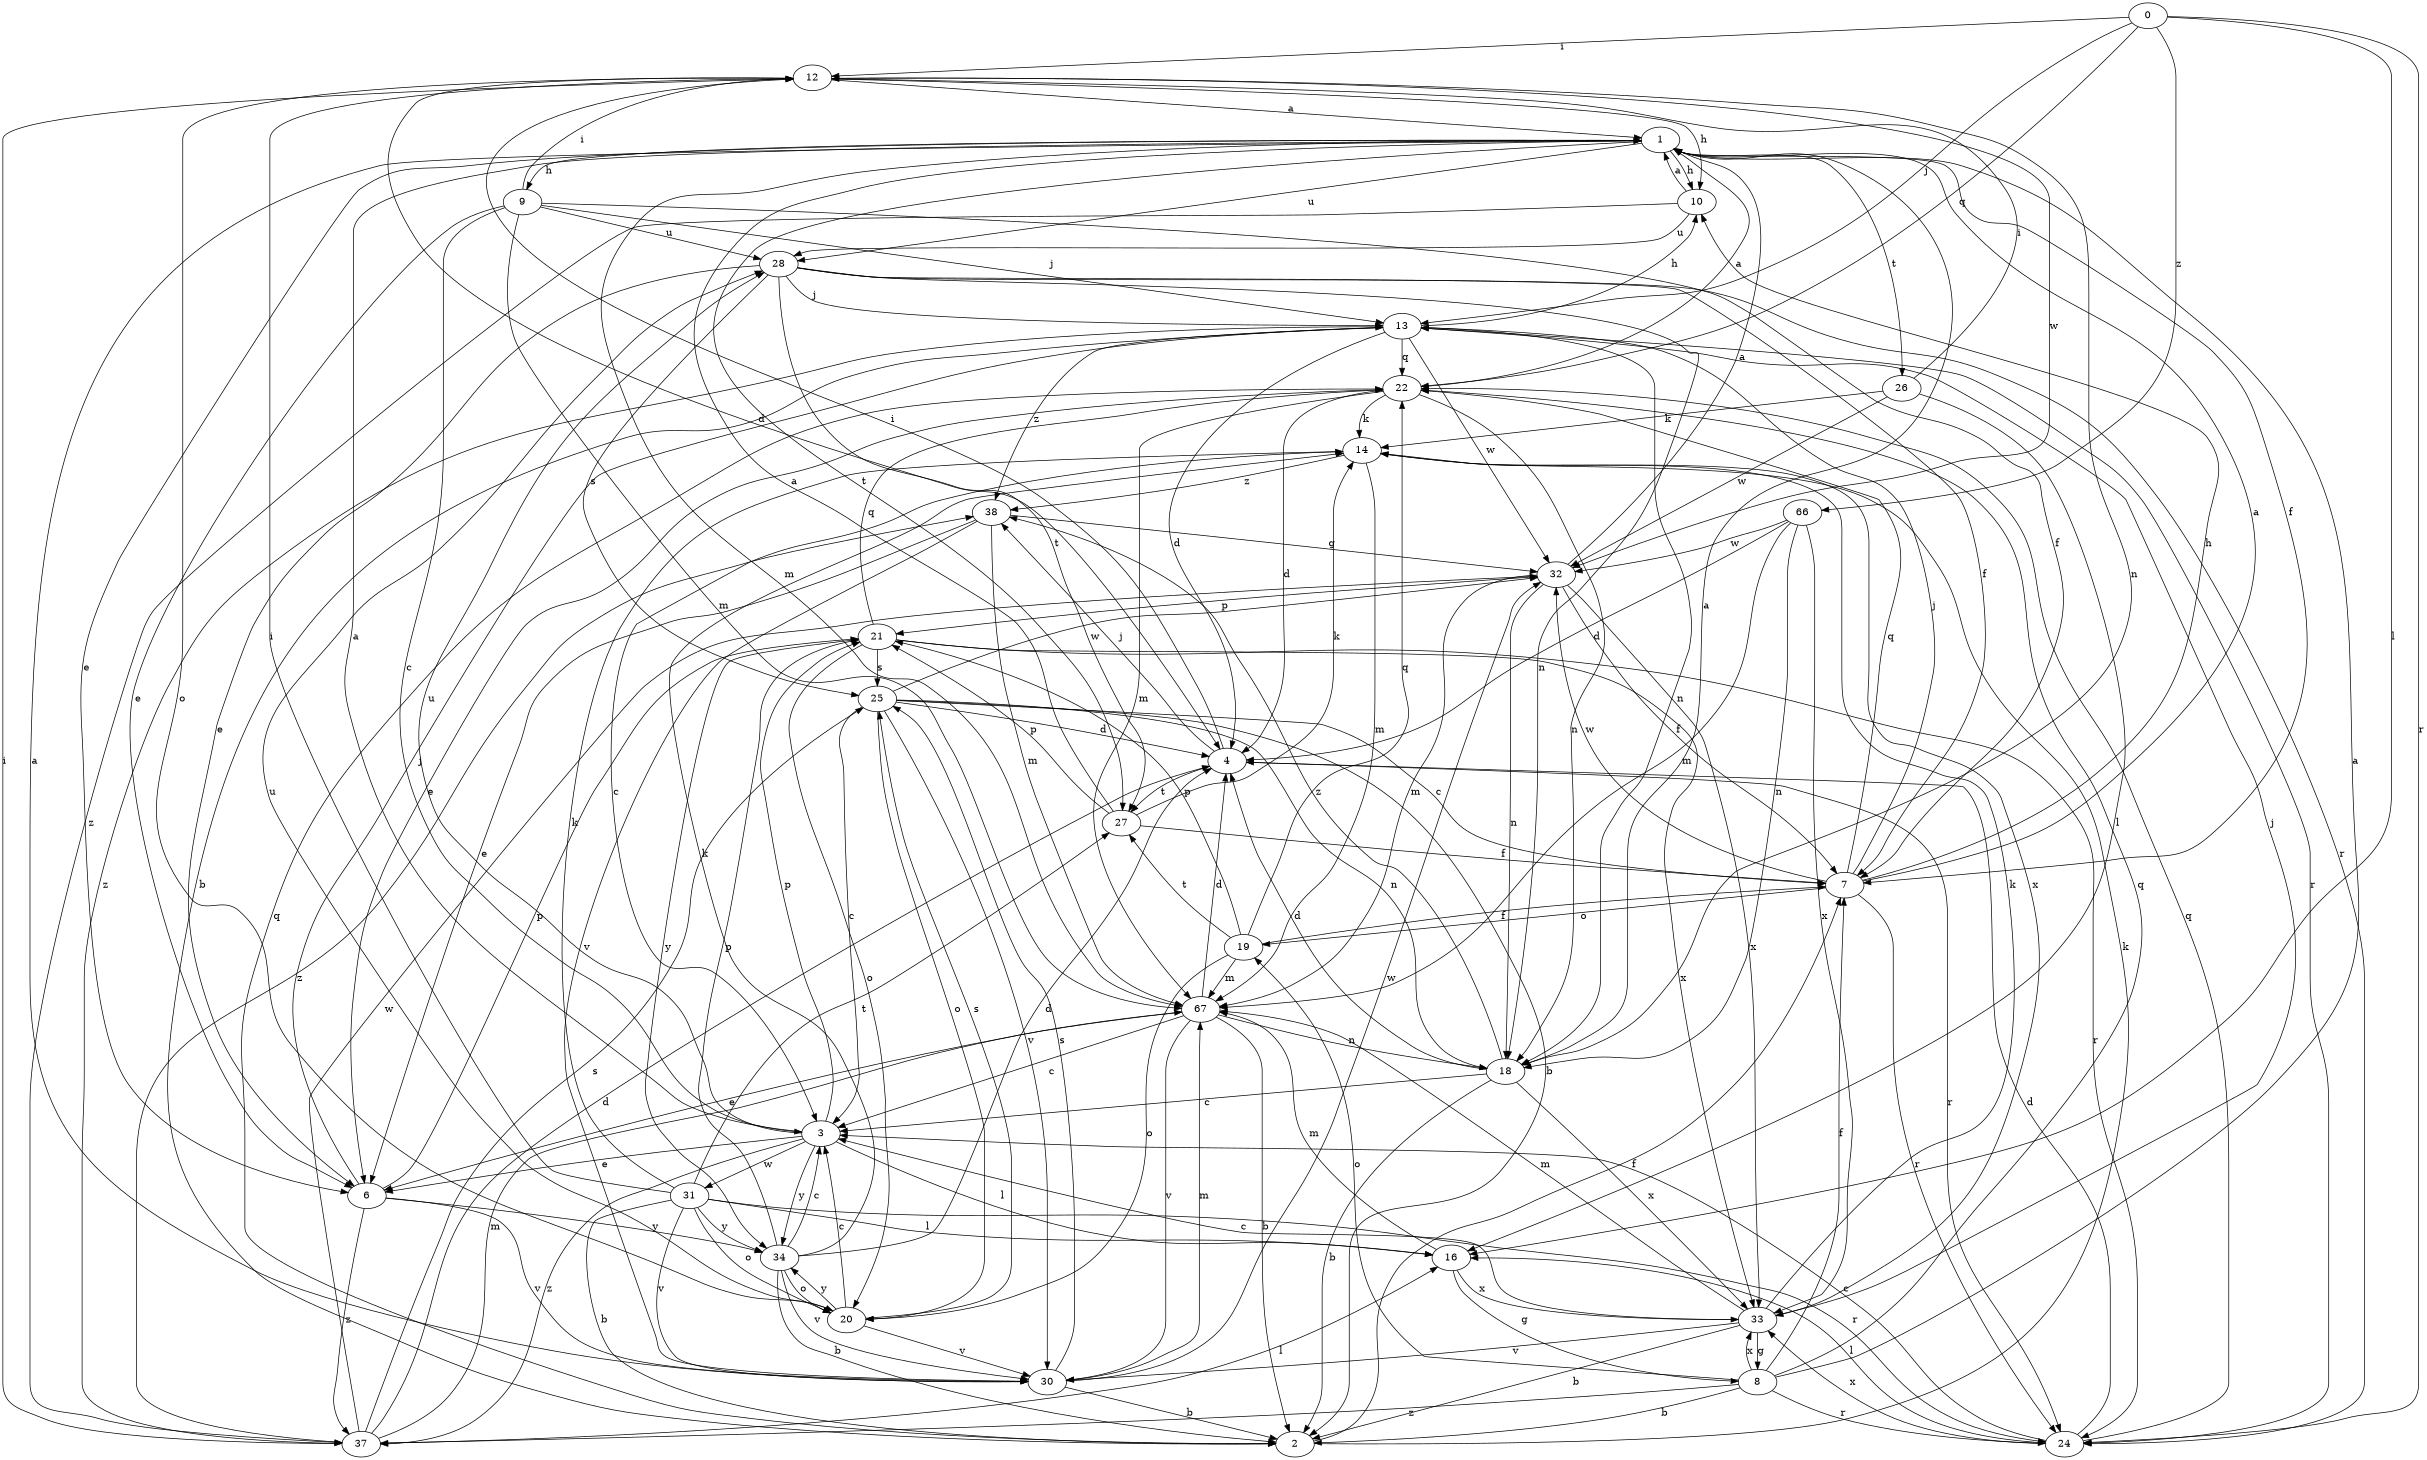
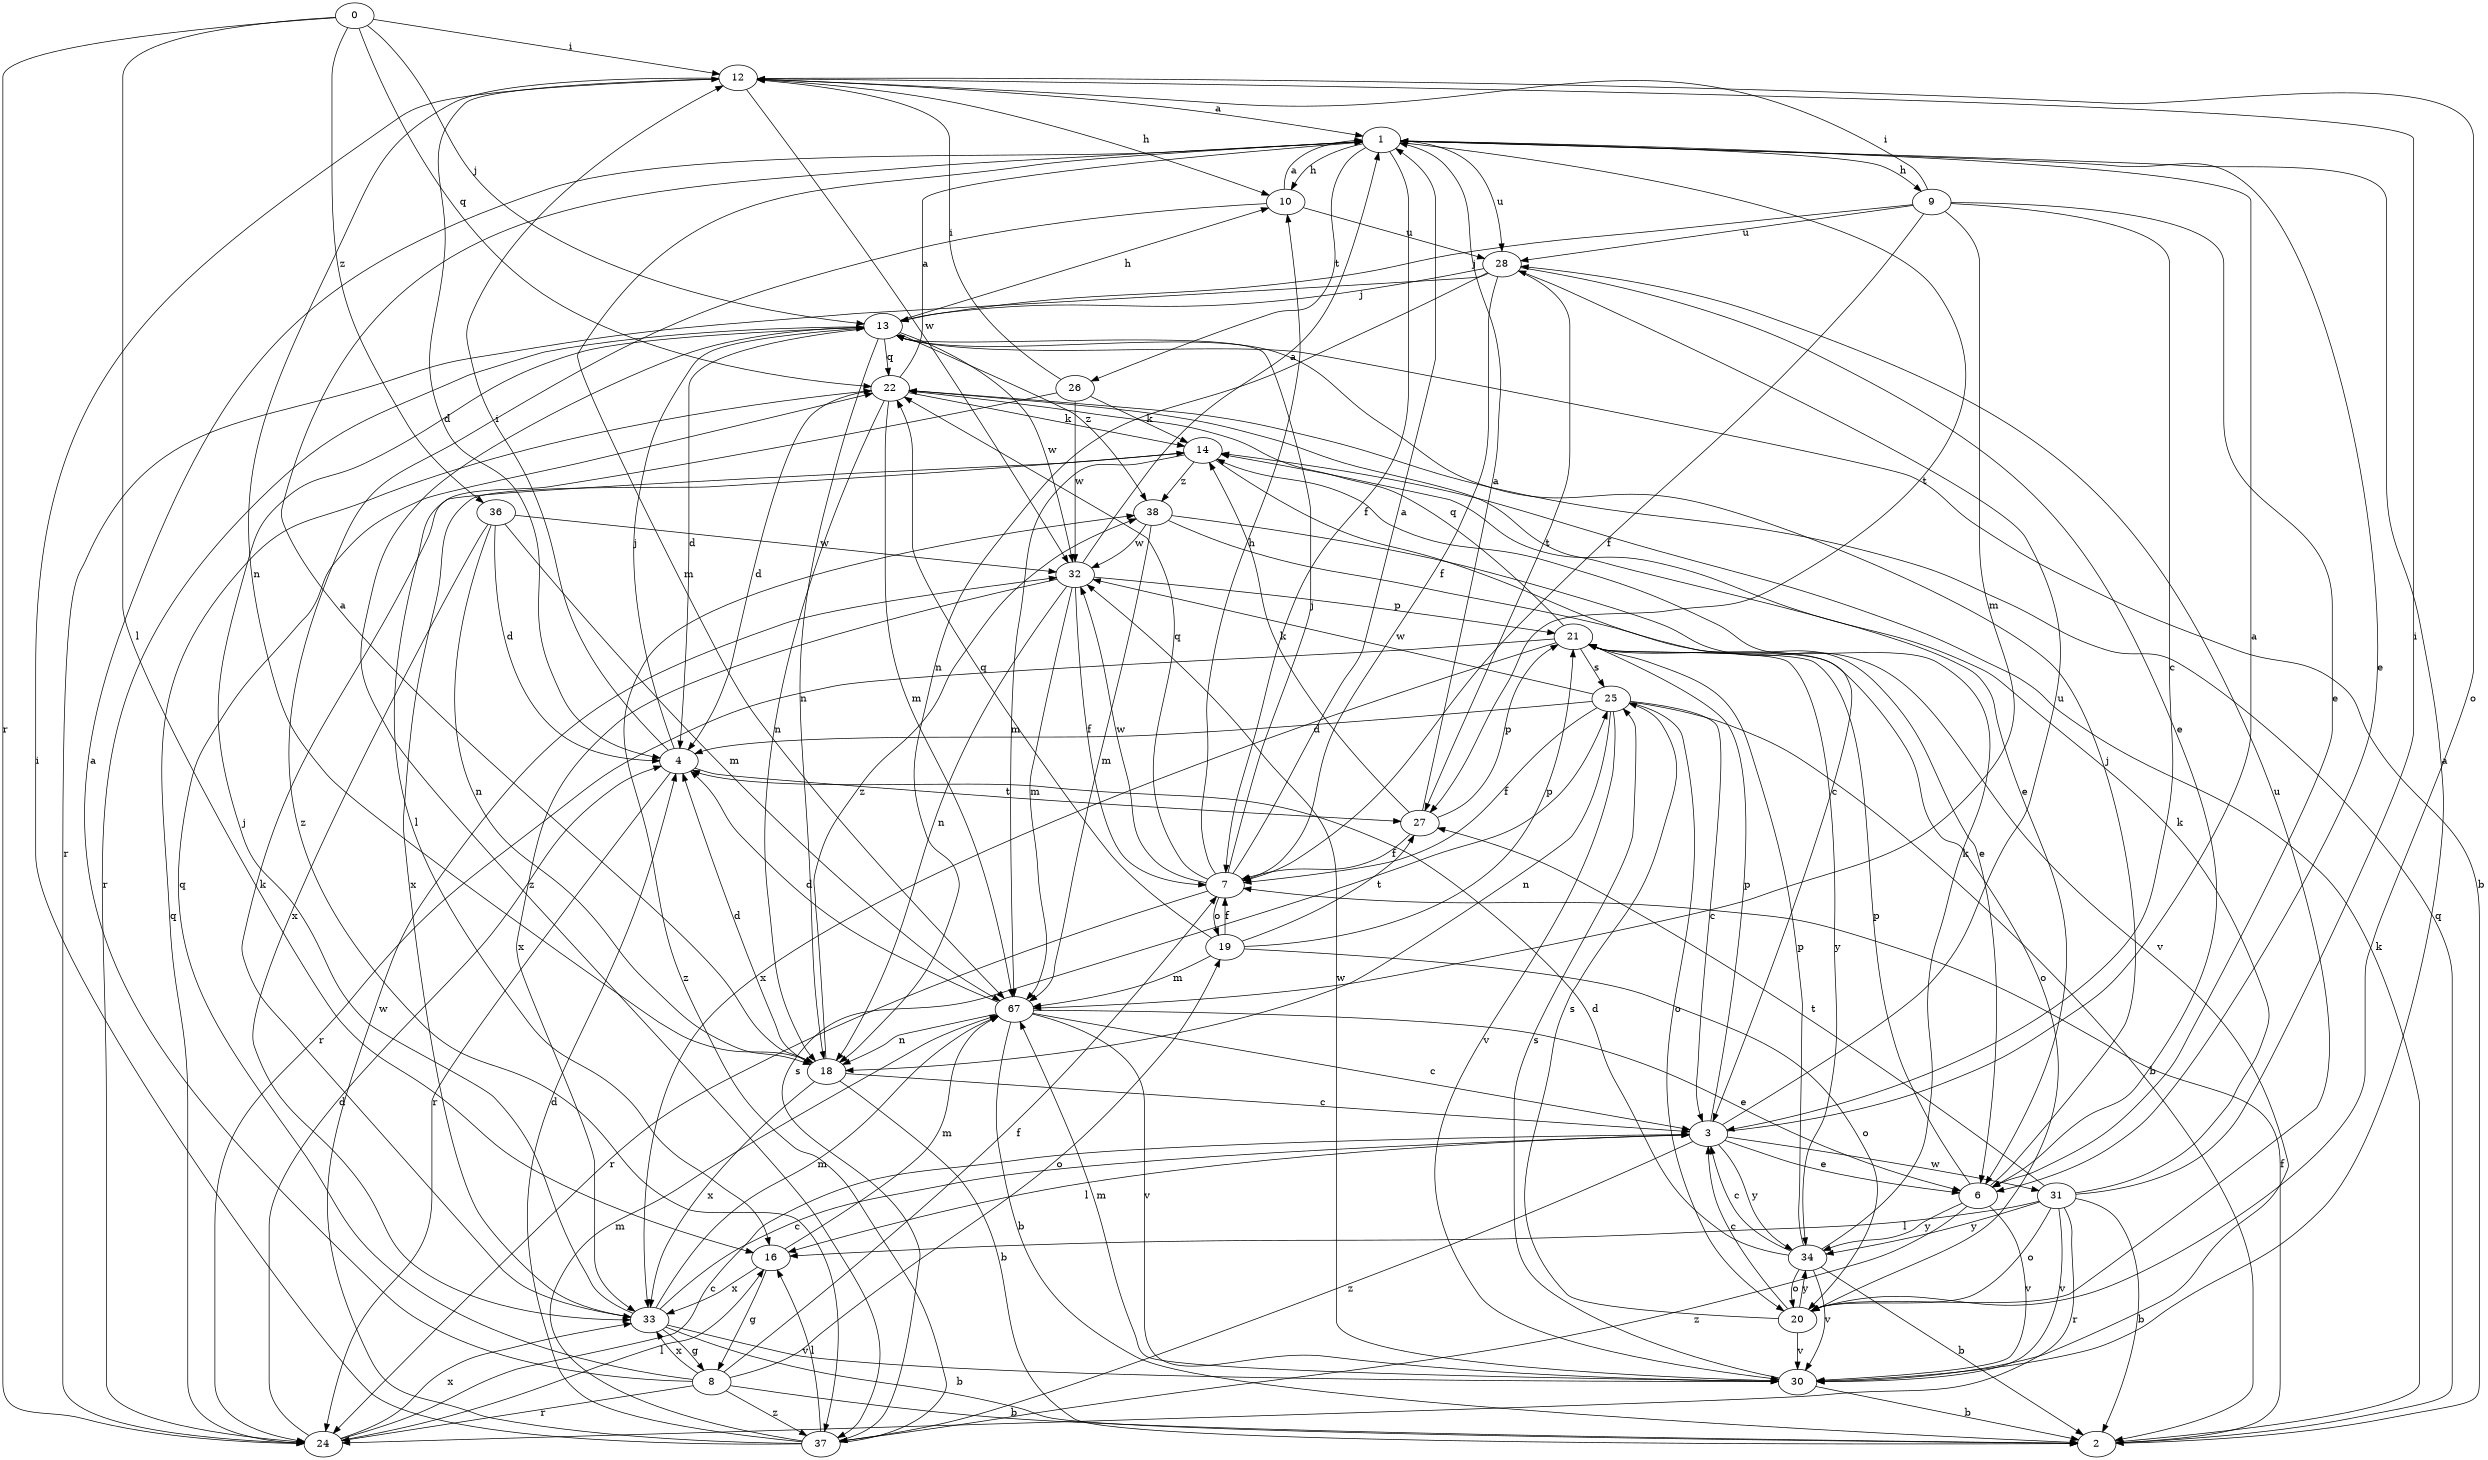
(1803, 513) -> (496, 513)
(591, 529) -> none
(1332, 544) -> (1140, 544)
(1110, 640) -> (648, 454)
(1438, 792) -> (1506, 792)
